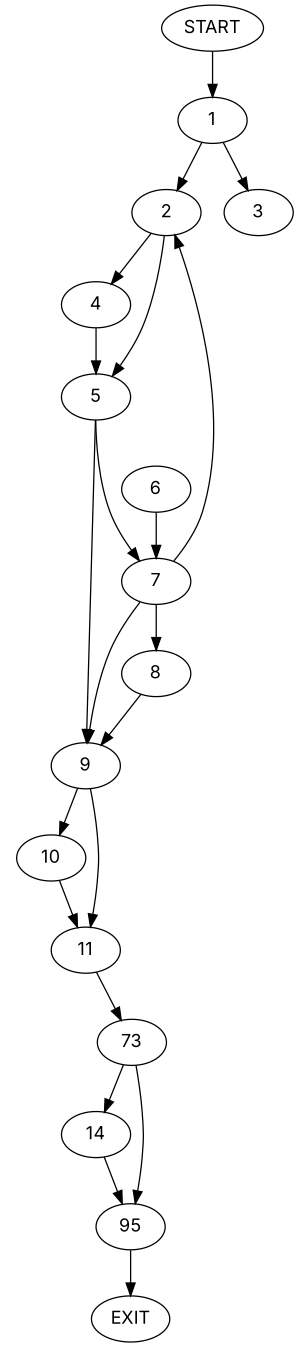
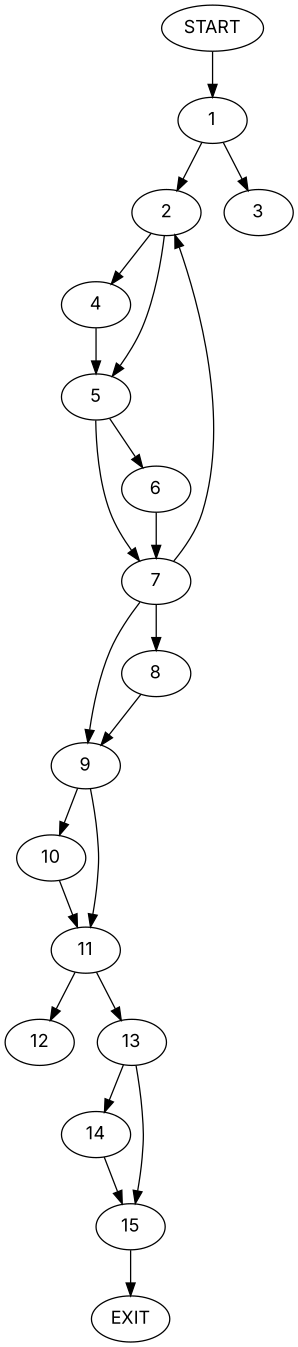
(91, 575) -> (122, 438)
none -> (40, 1042)
(132, 1042) -> (132, 1042)
(131, 1227) -> (131, 1227)
